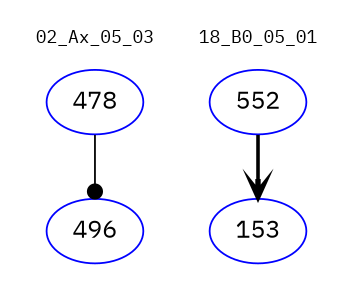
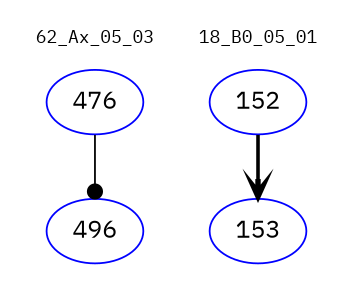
(96, 39) -> (96, 39)
(95, 102) -> (95, 102)
(258, 102) -> (258, 102)
